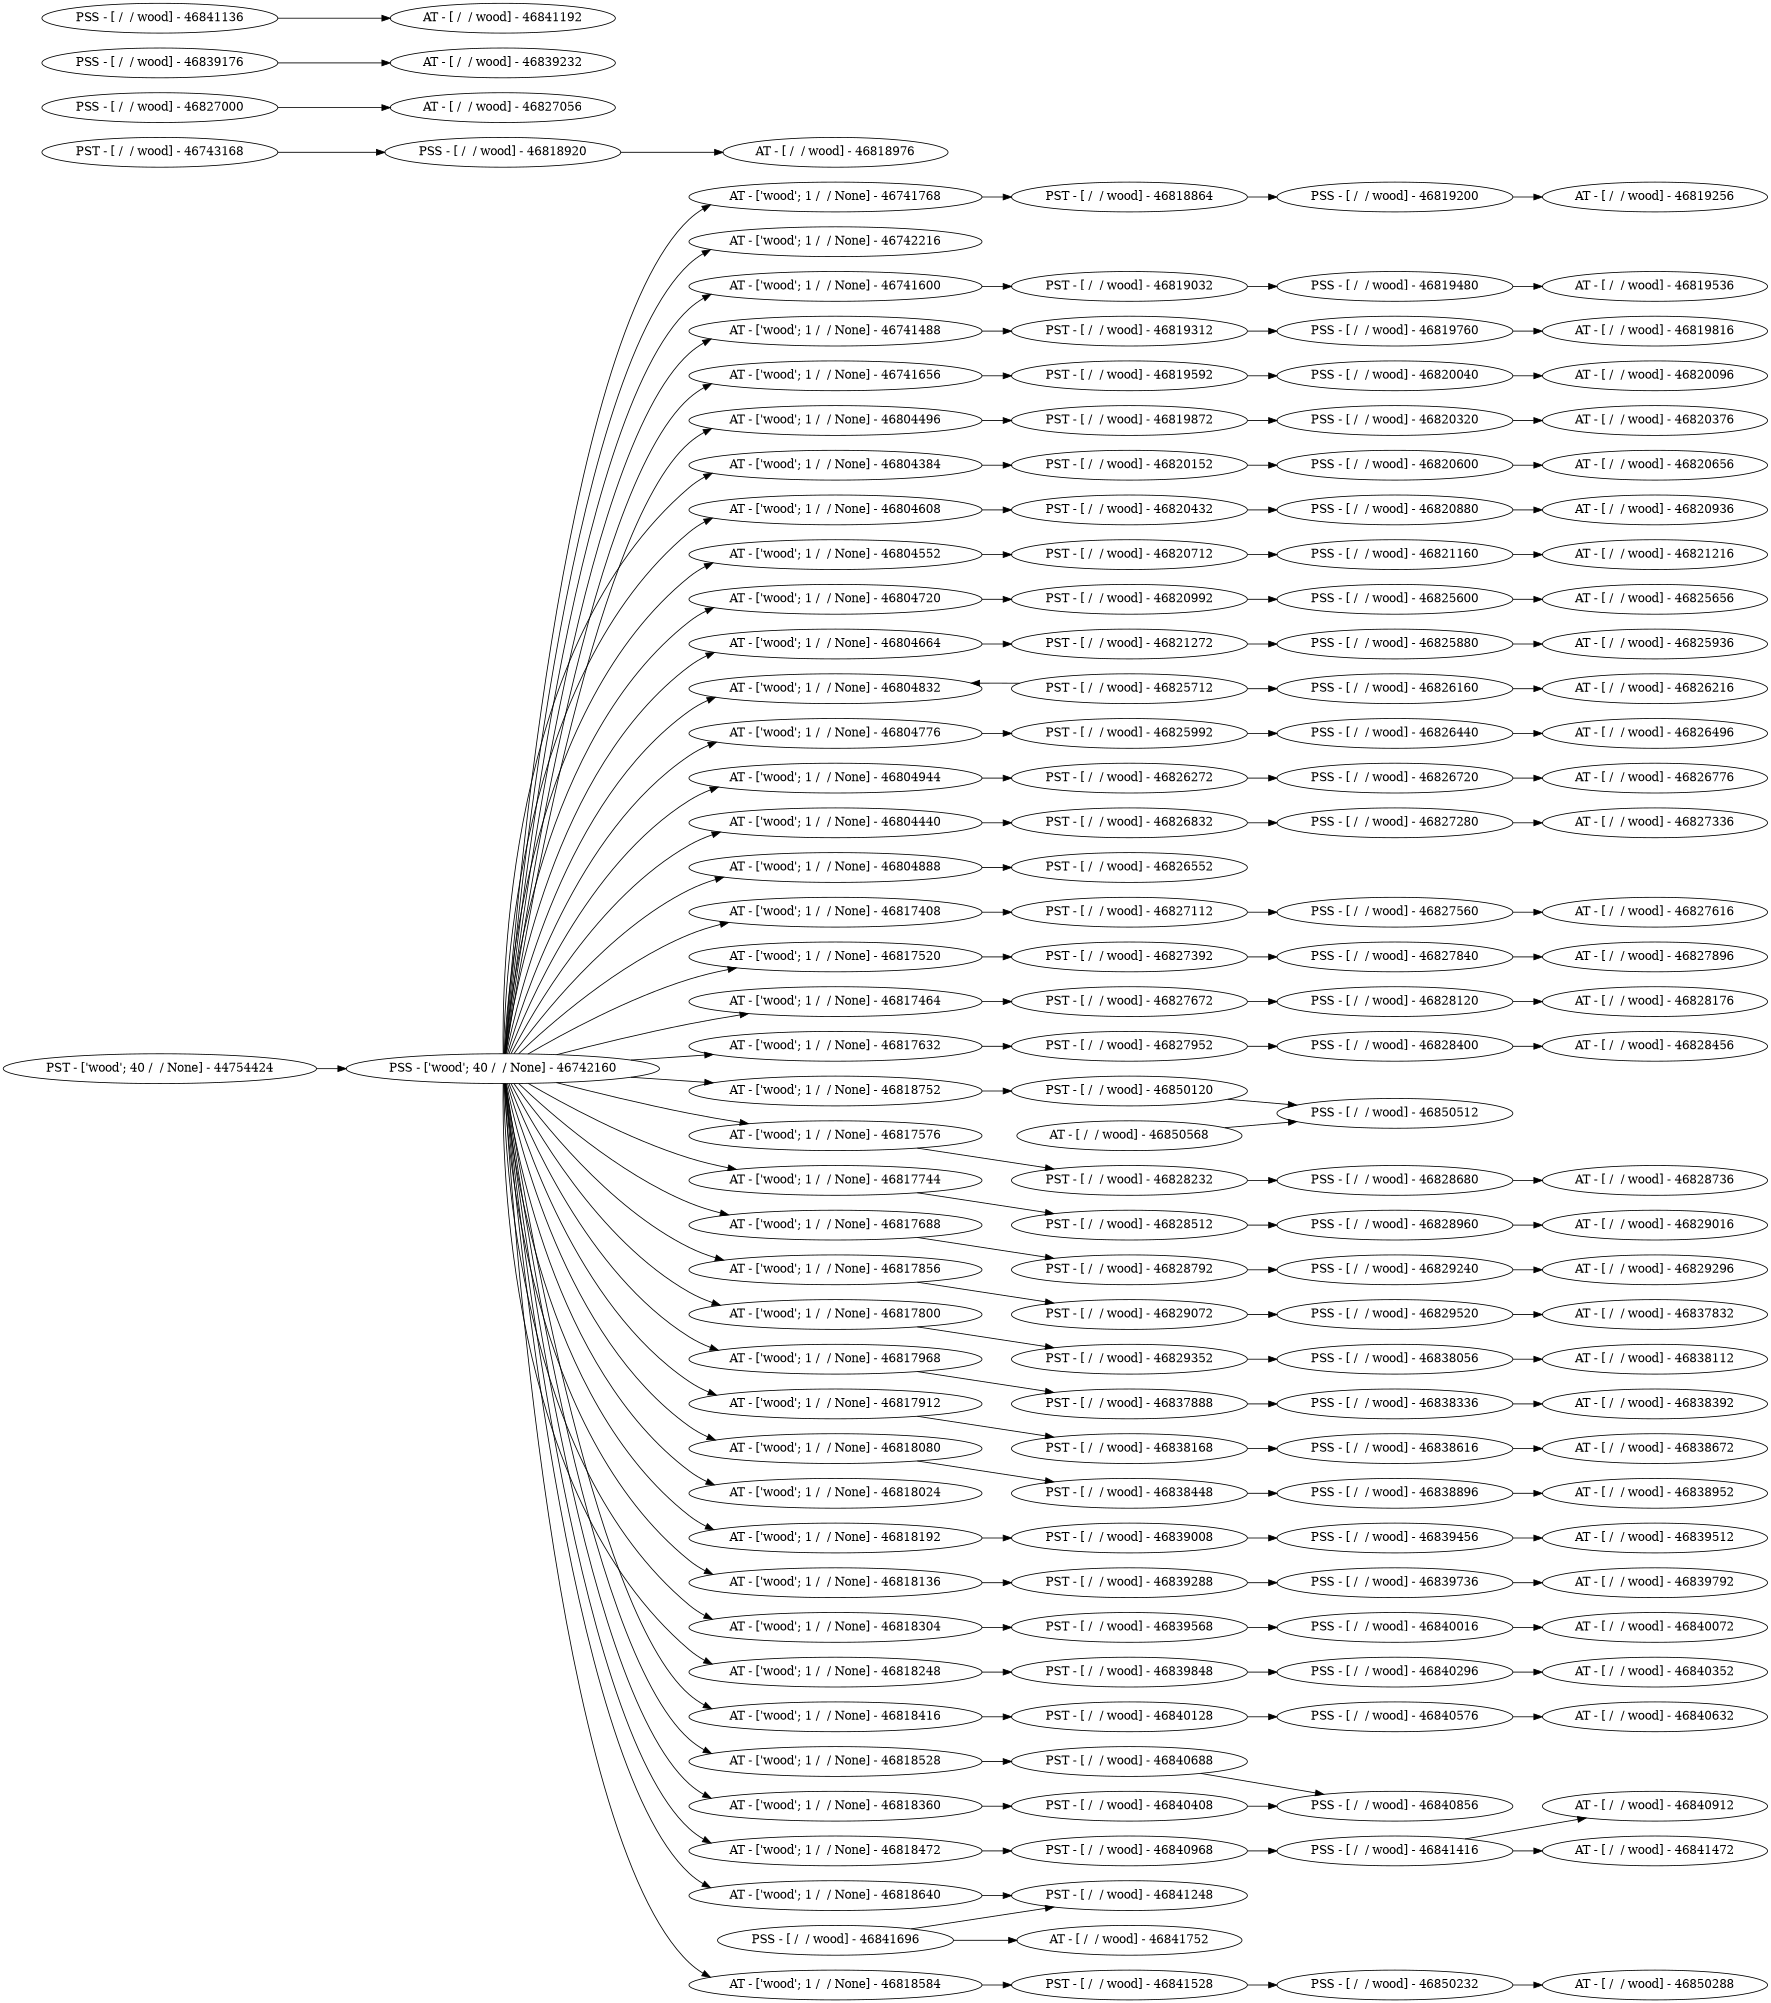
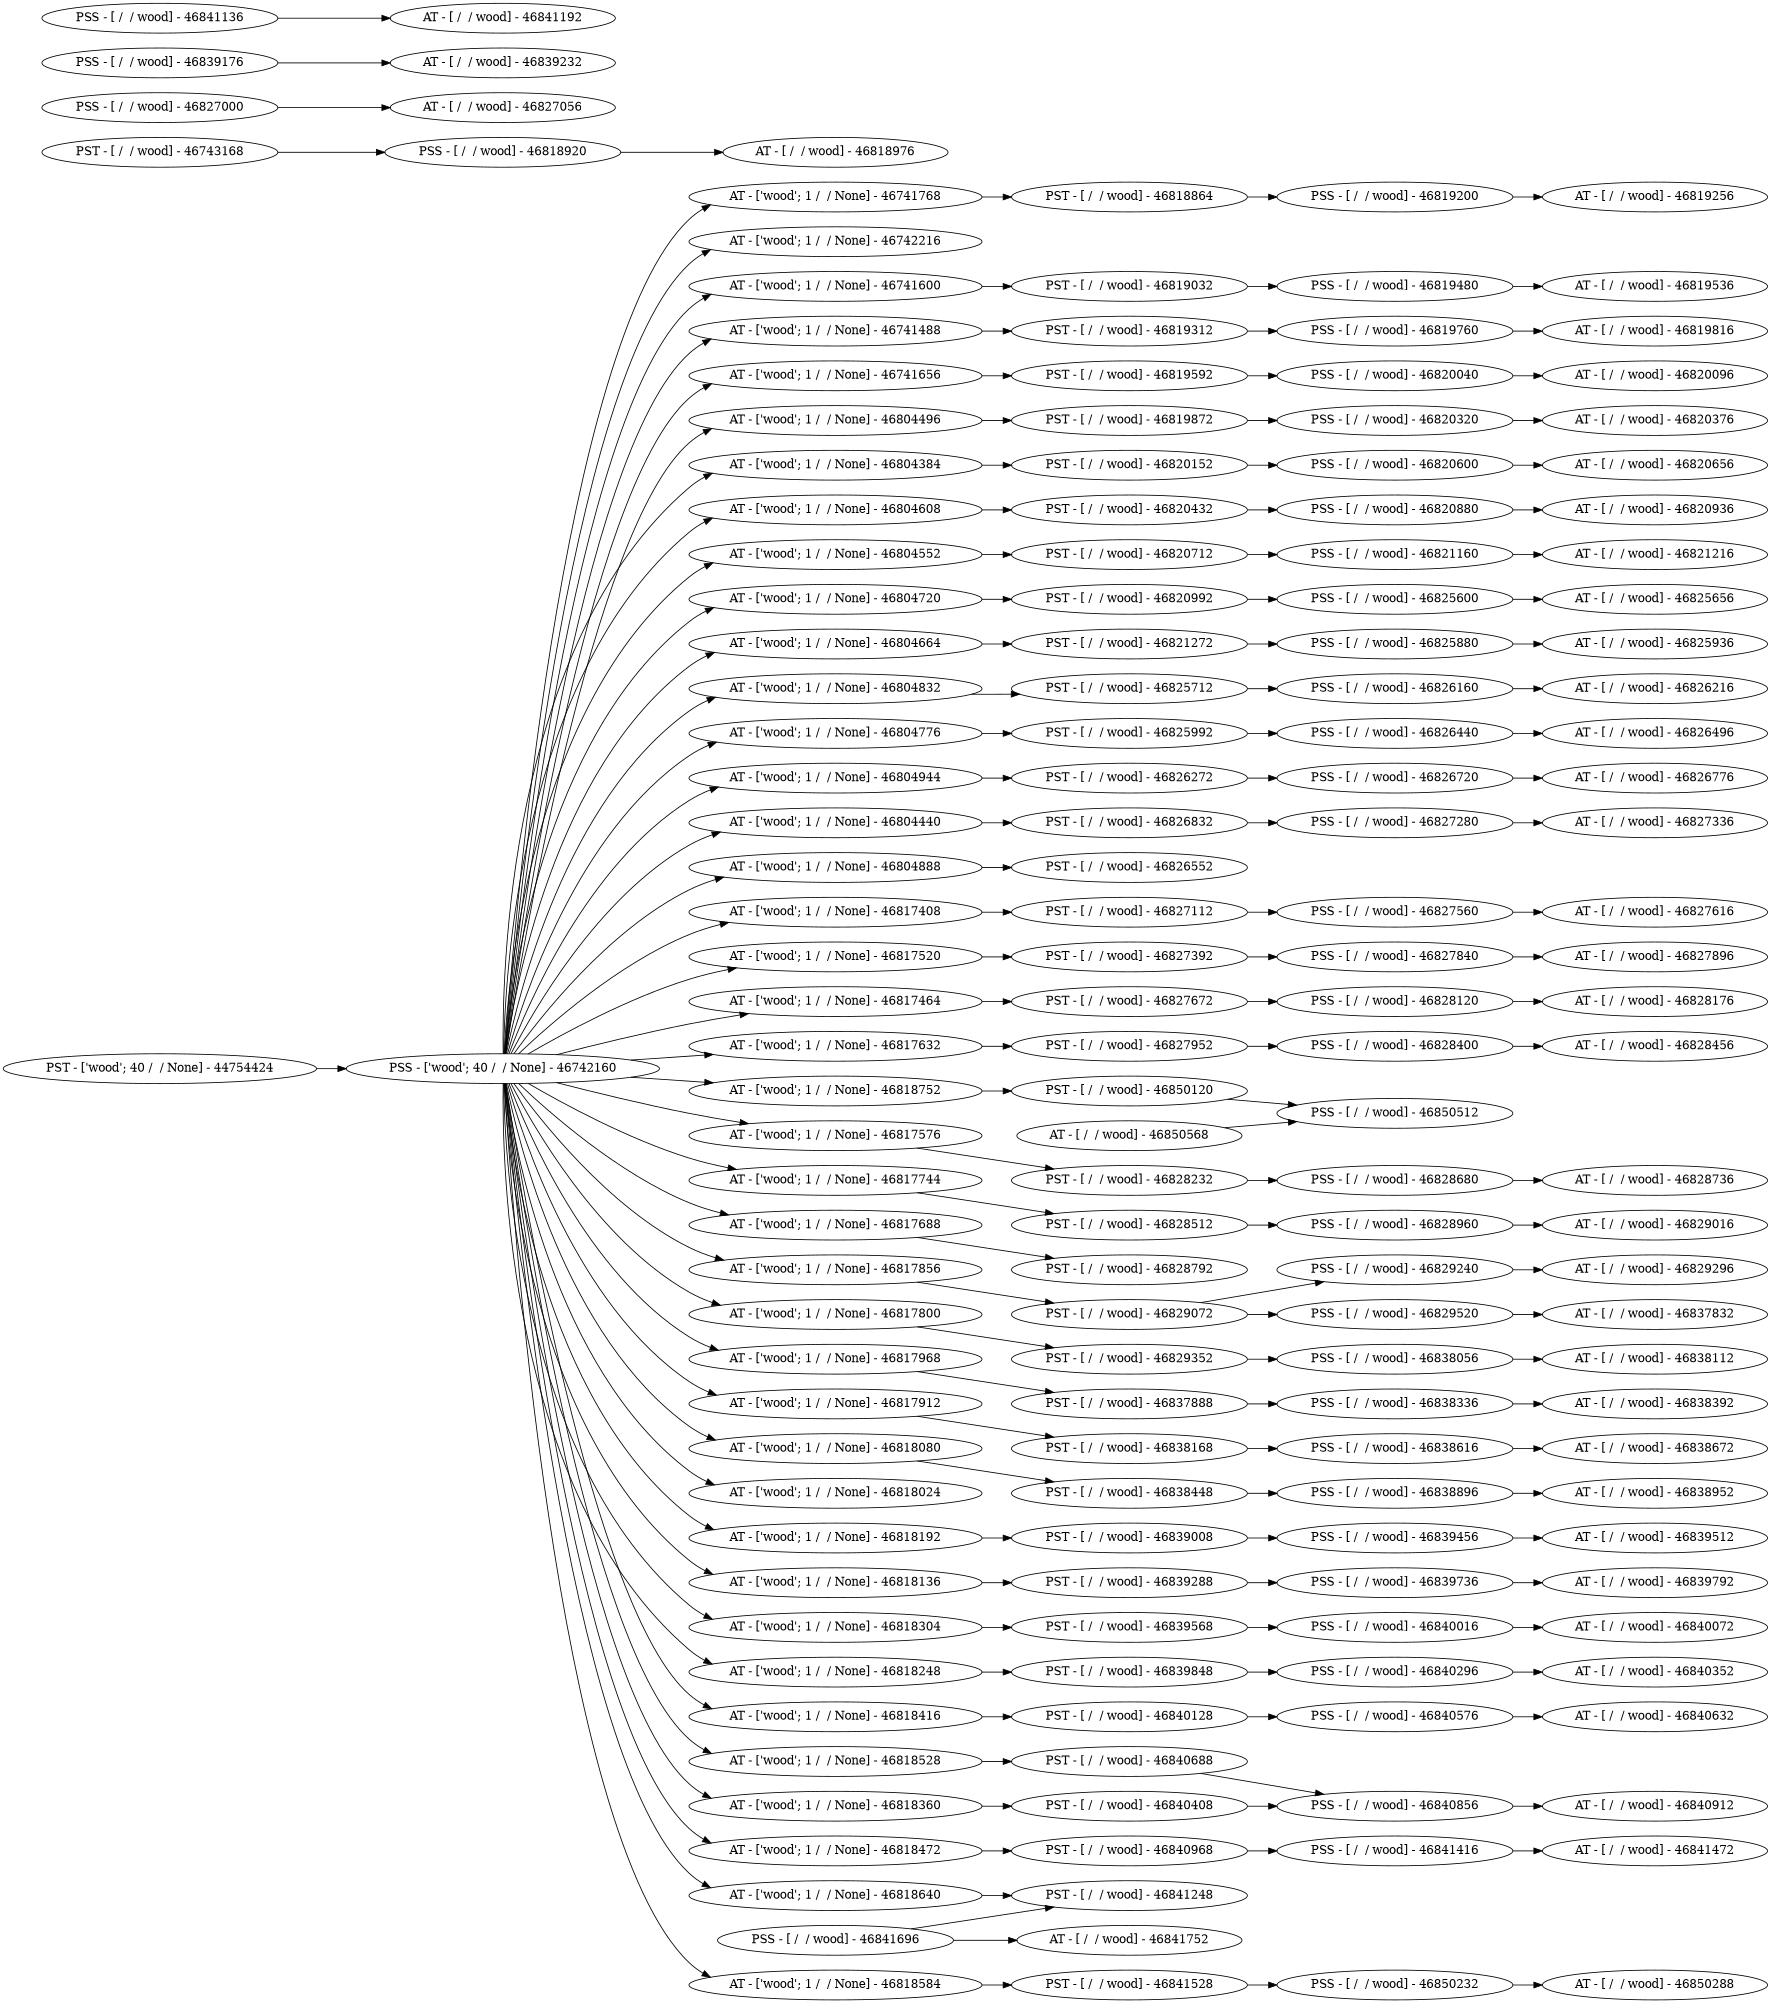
(1000, 683) -> (991, 694)
(1258, 1270) -> (1258, 1293)
(1521, 1829) -> (1523, 1806)
